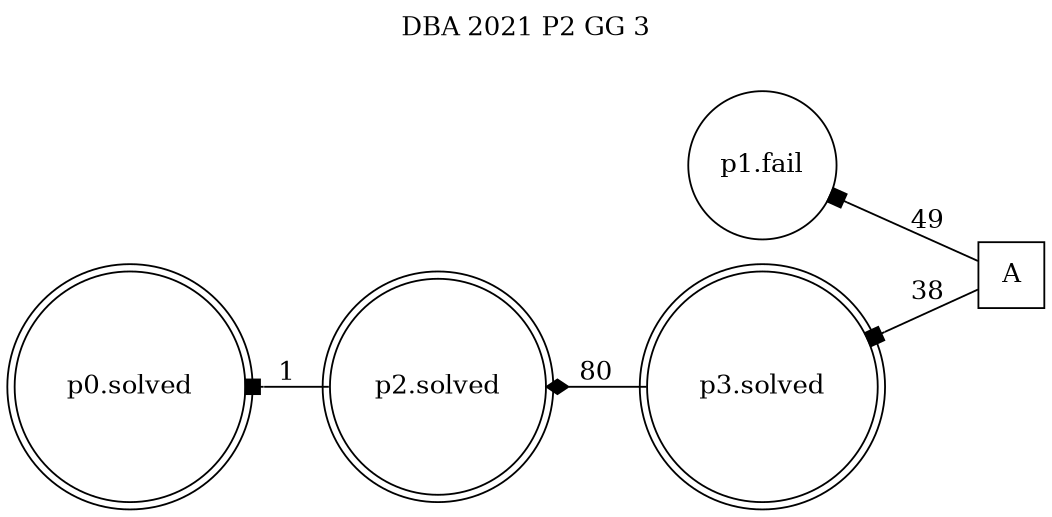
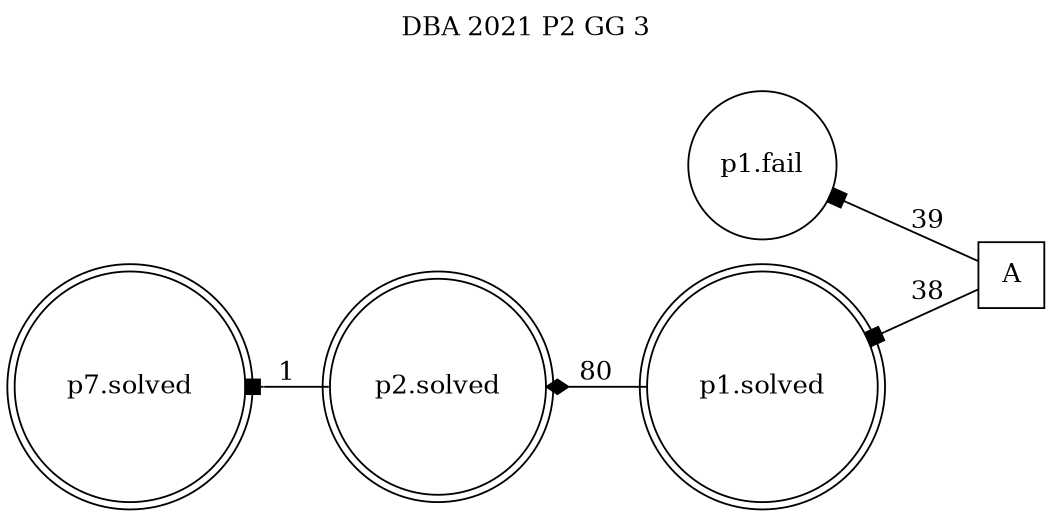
(928, 221) -> (928, 221)
(130, 387) -> (130, 387)
(762, 387) -> (762, 387)
